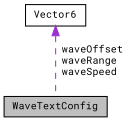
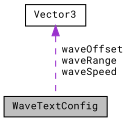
(56, 15) -> (56, 15)
